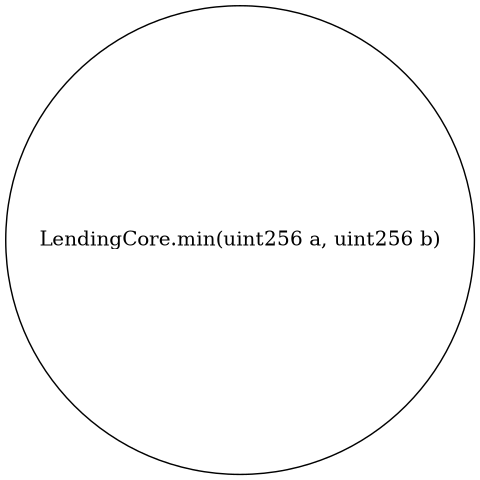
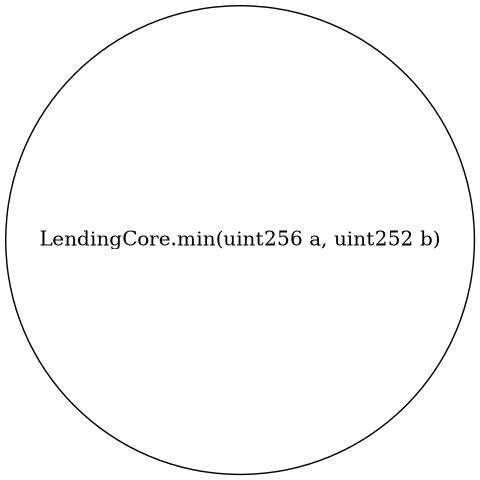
(240, 240) -> (240, 240)
